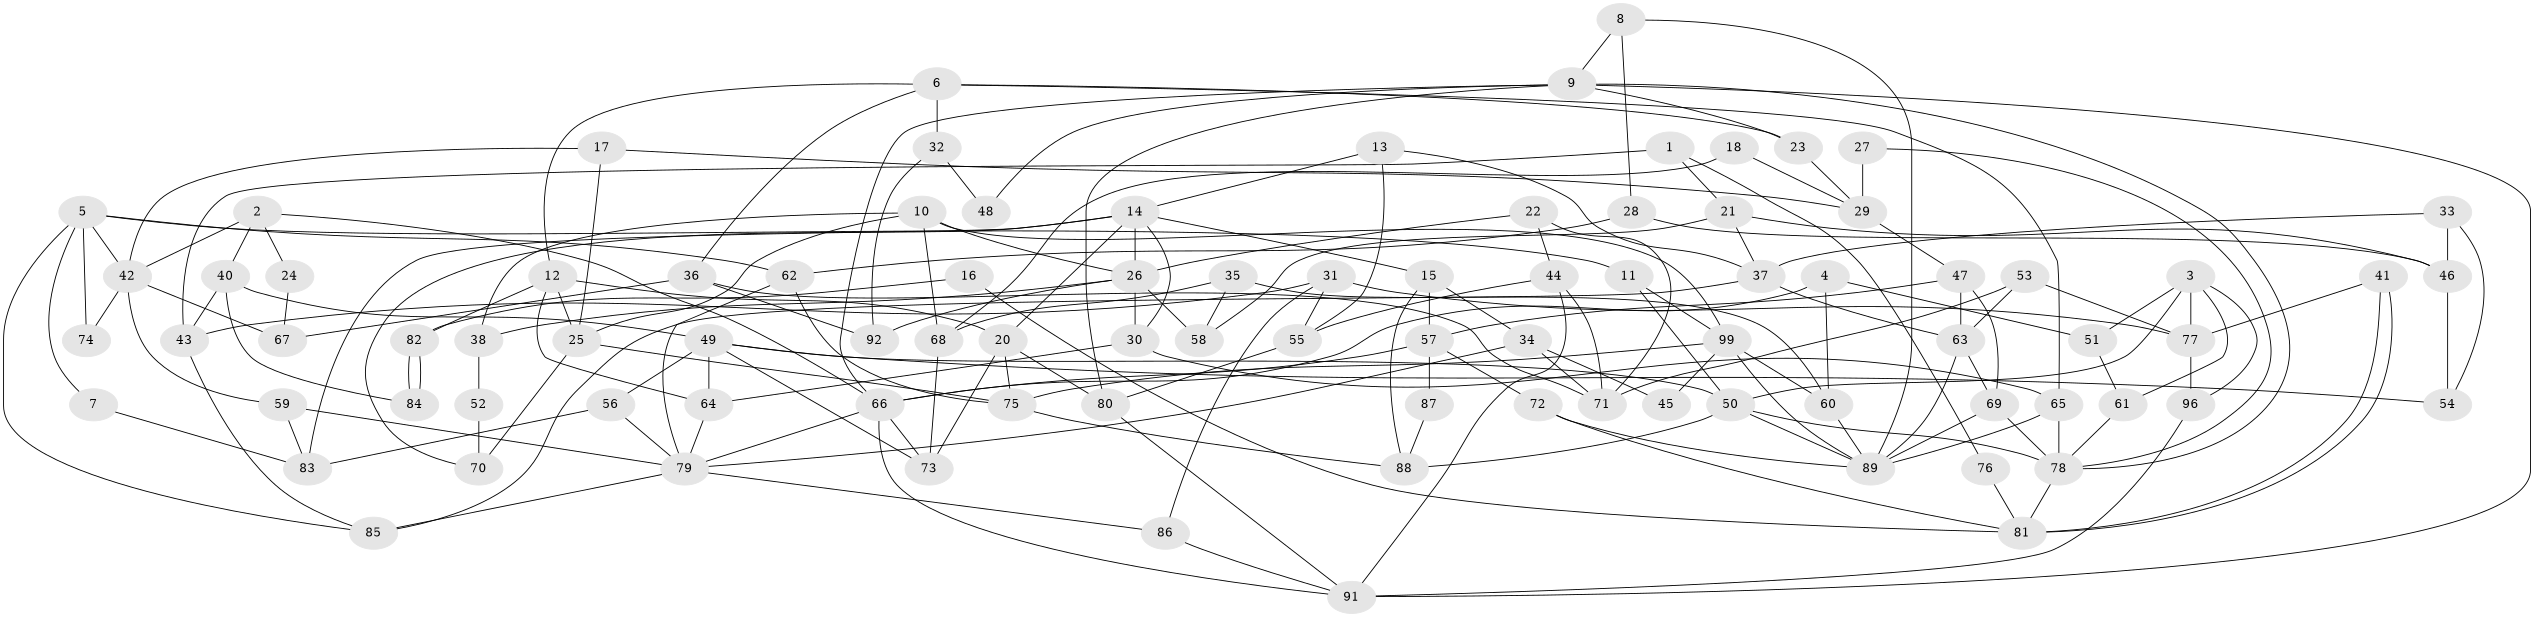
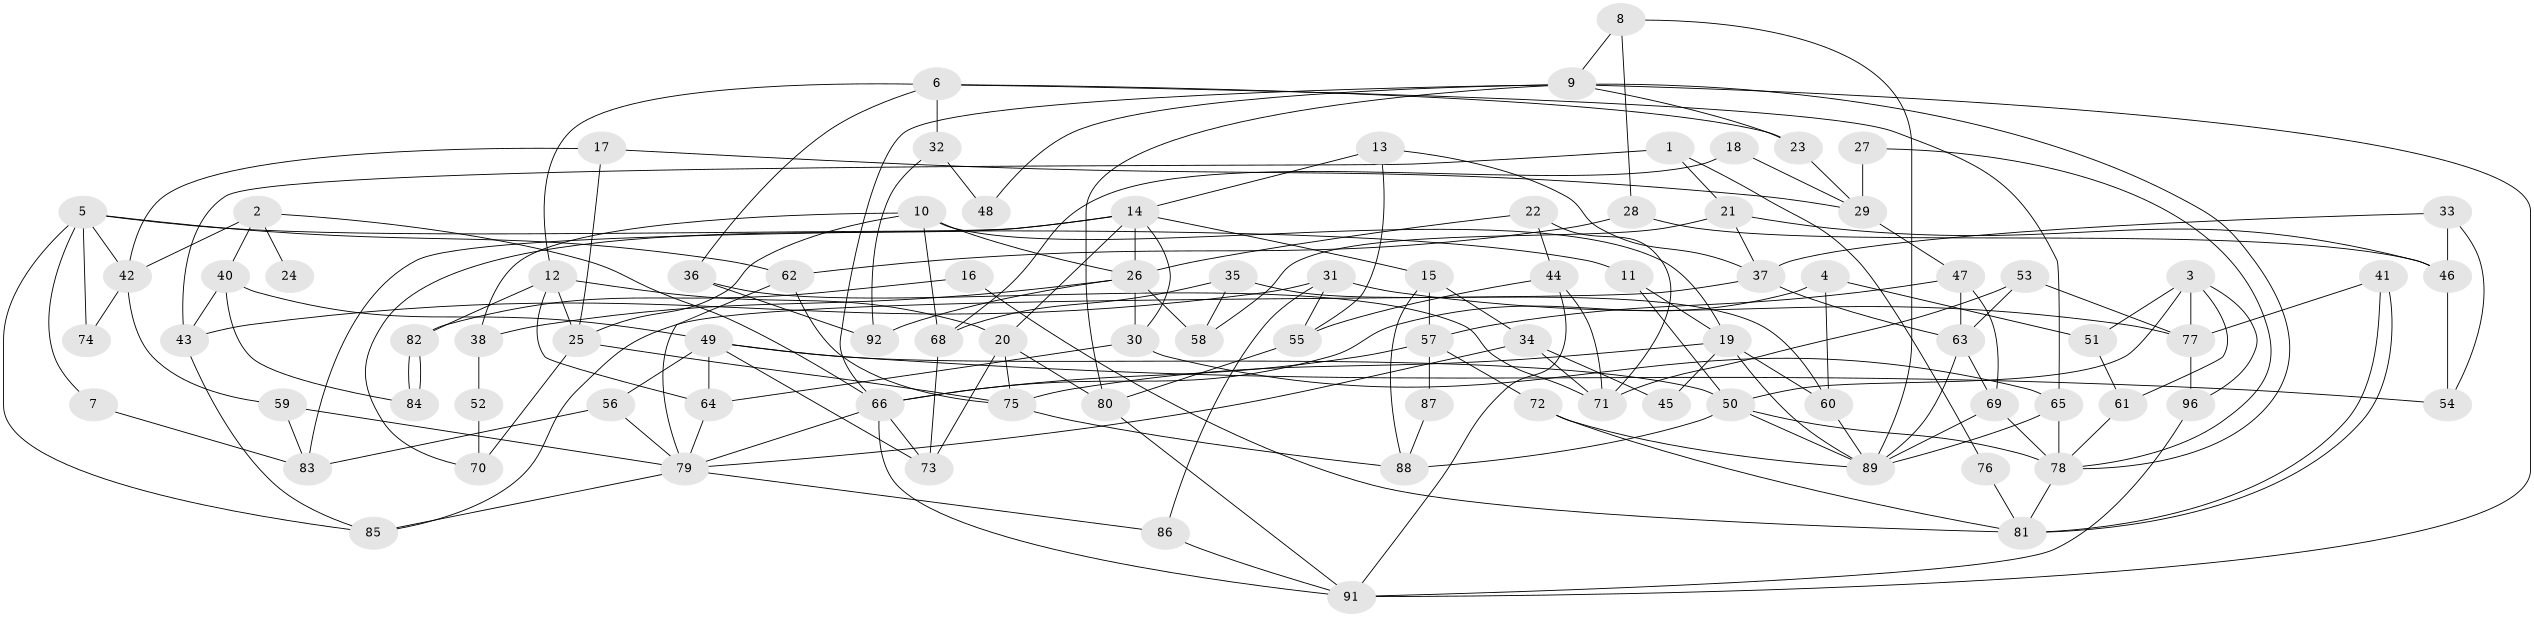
(283, 341) -> none
(1727, 341) -> (1727, 341)
